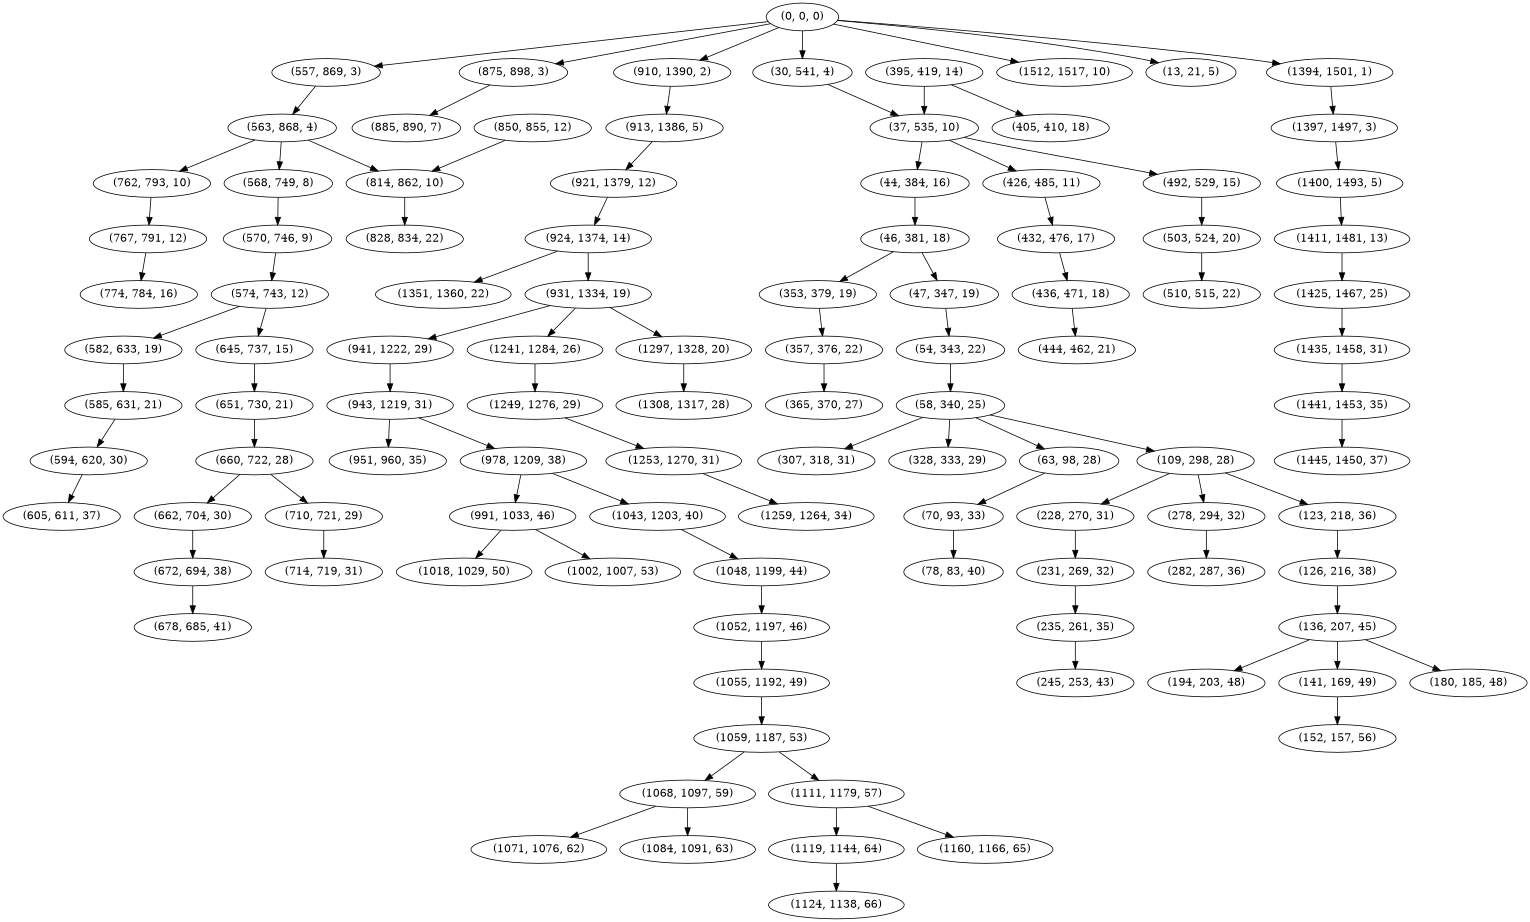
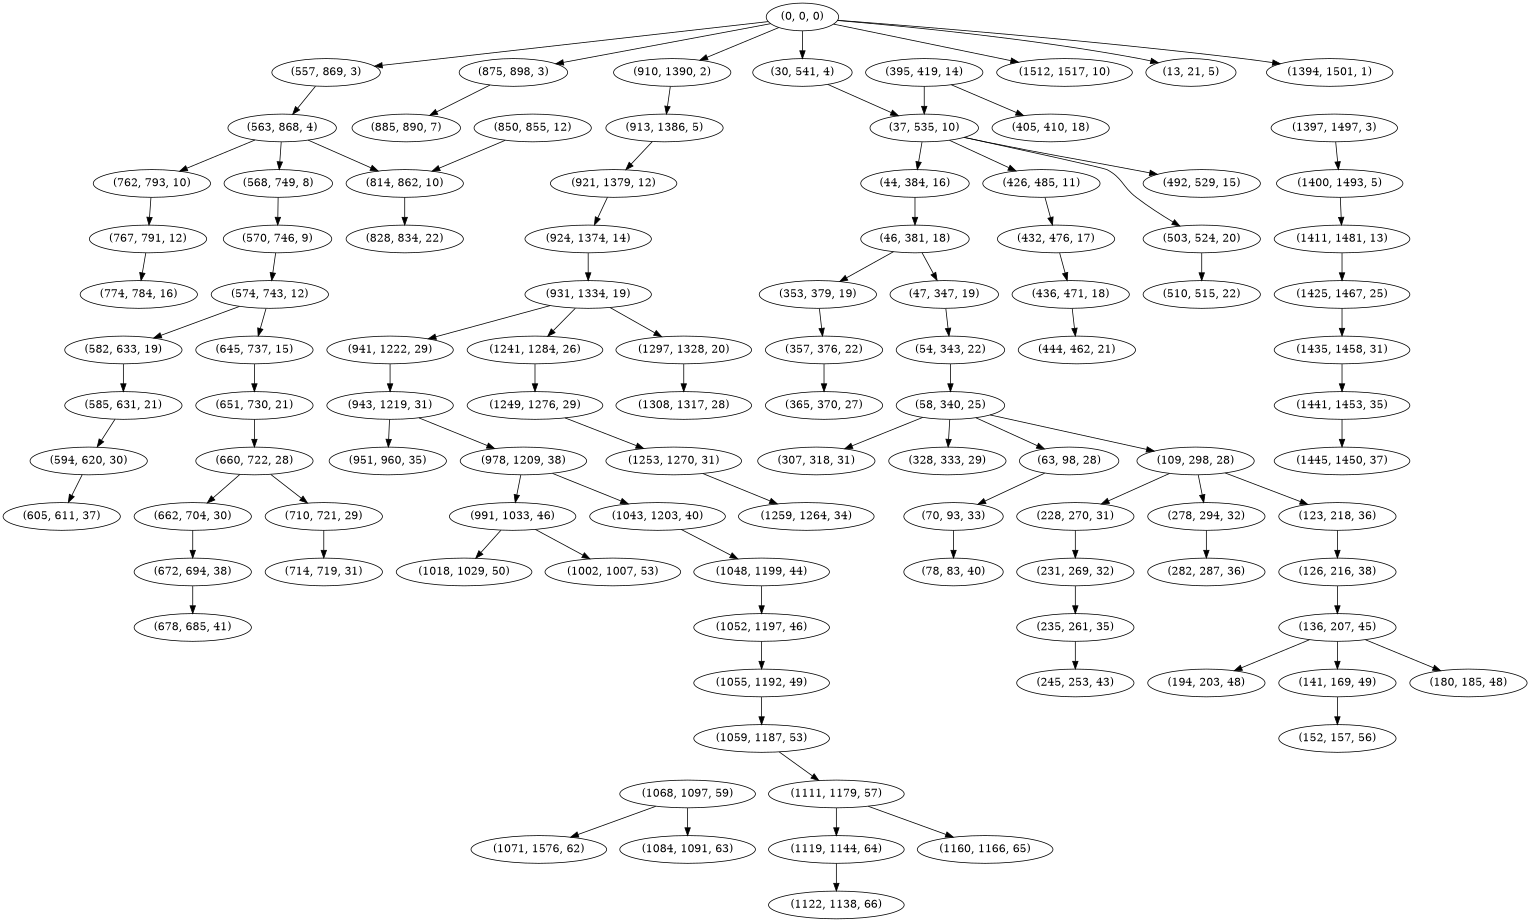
(1332, 96) -> none
(1202, 207) -> (1110, 172)
(443, 294) -> none
(728, 764) -> none
(539, 849) -> (539, 849)
(836, 905) -> (836, 905)
